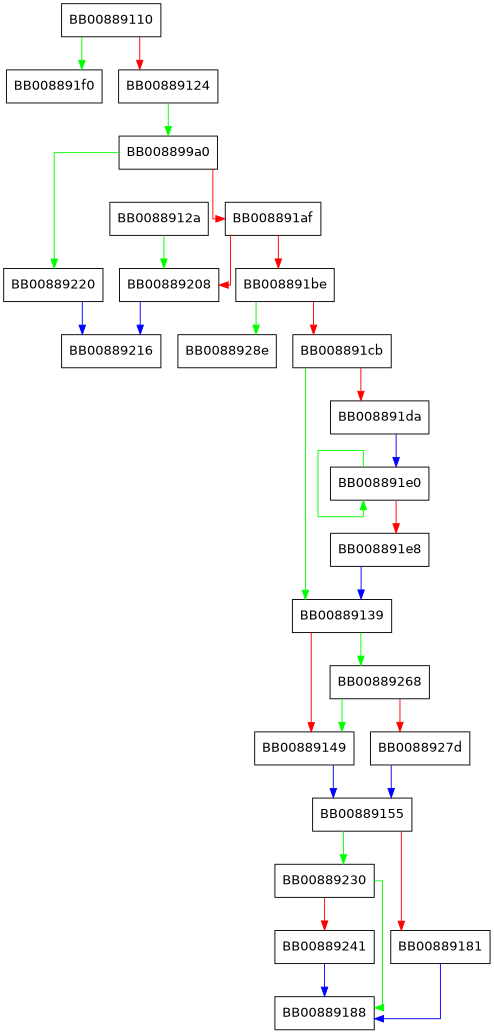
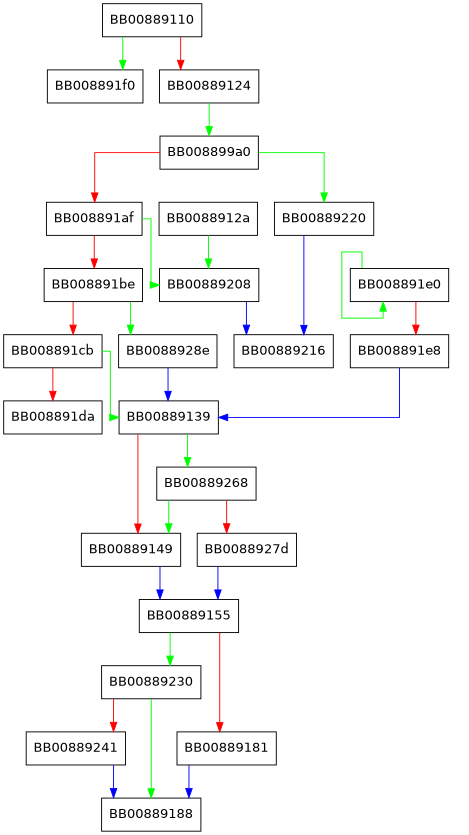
(231, 261) -> (151, 248)
none -> (168, 380)
(396, 446) -> none
